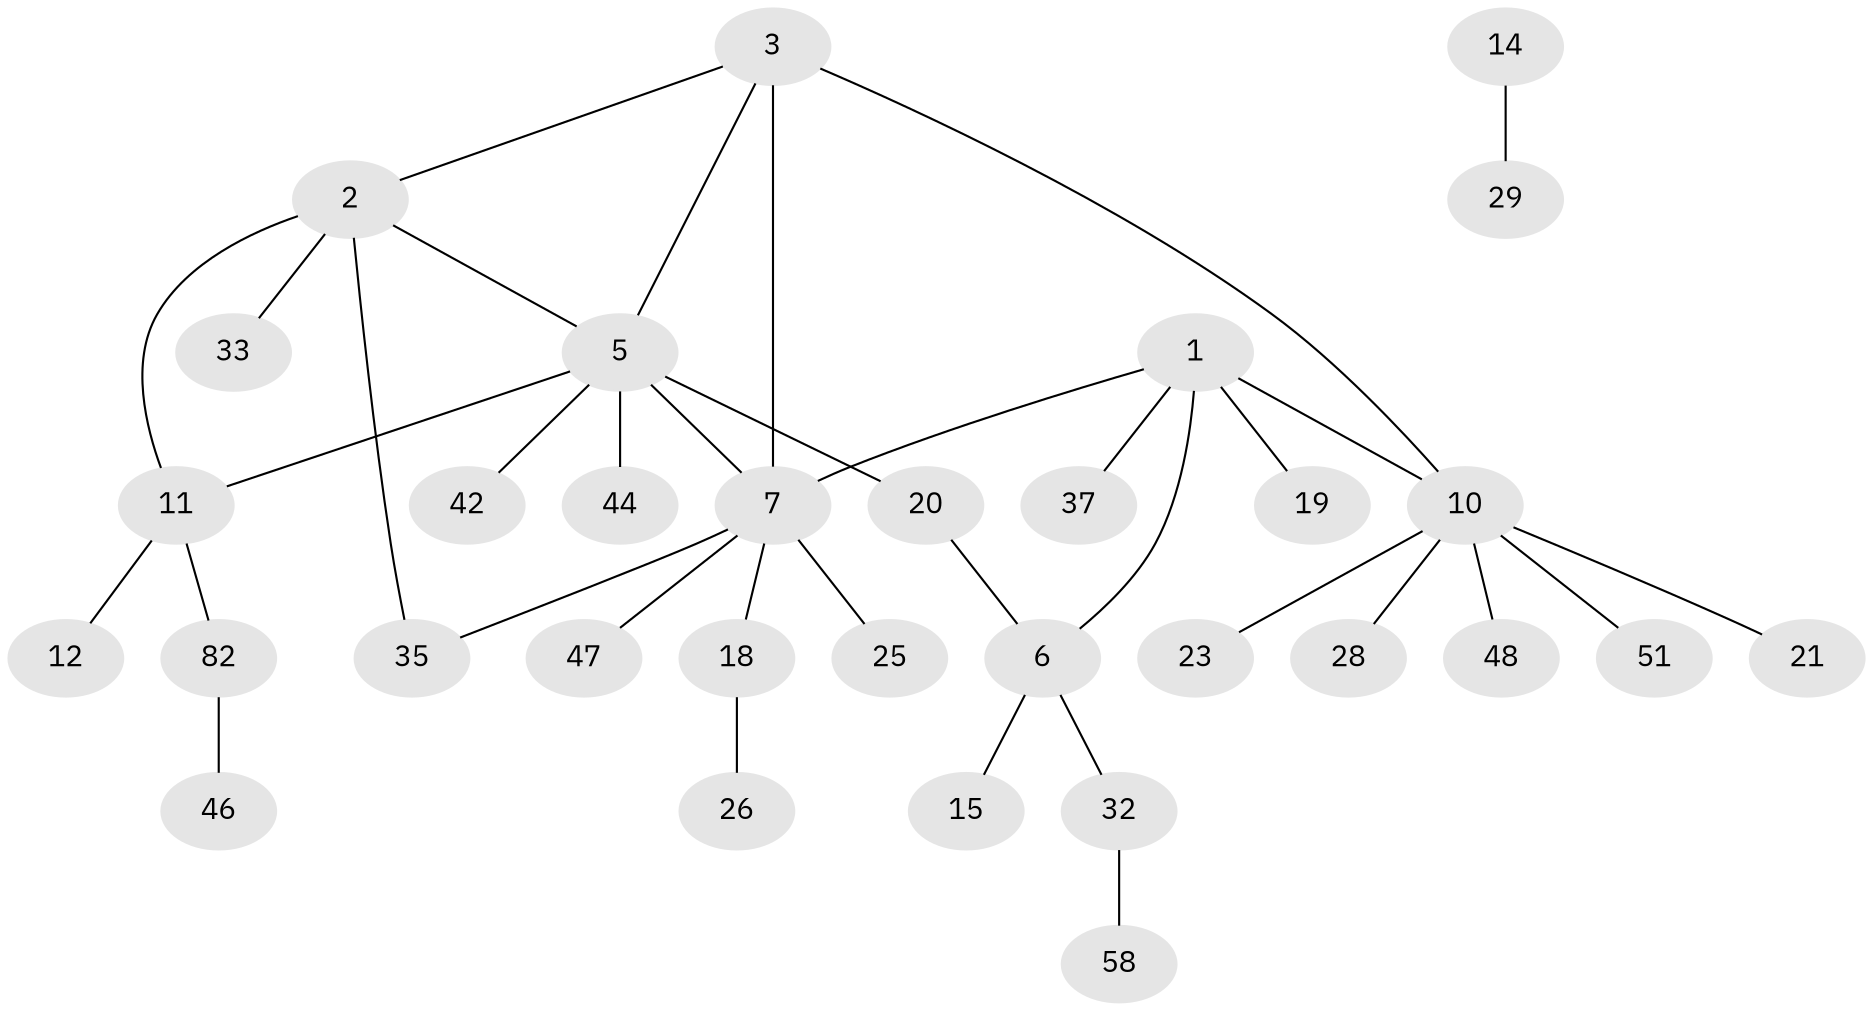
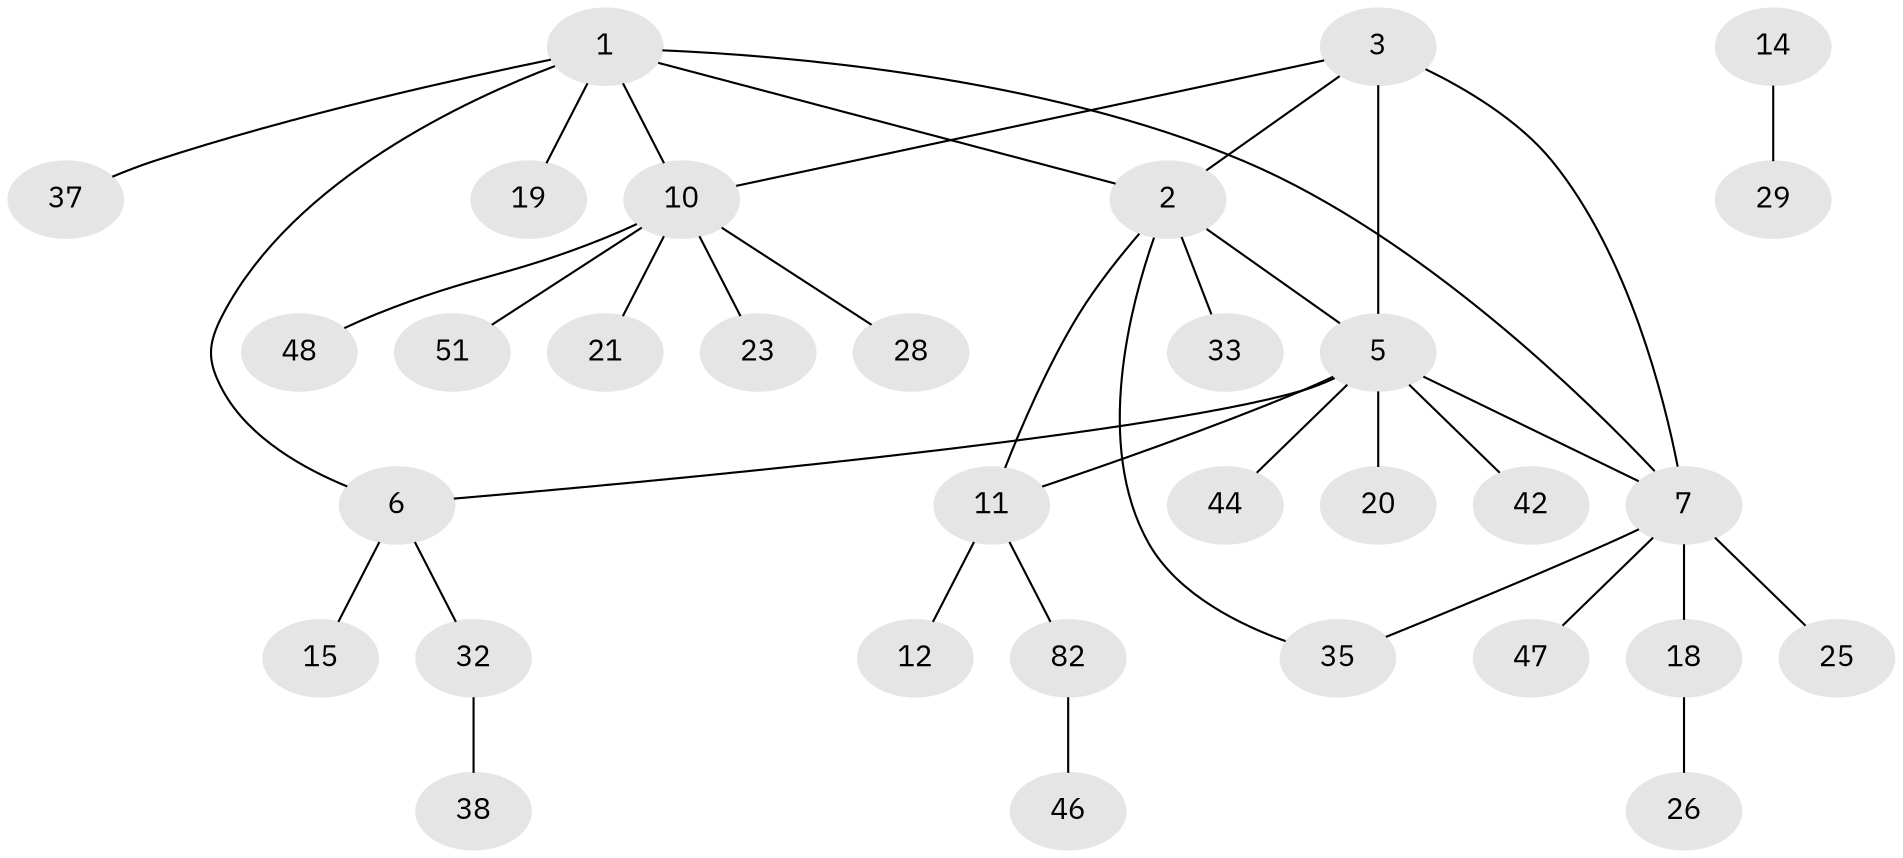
none -> (887, 123)
(984, 582) -> (897, 455)
(1119, 964) -> (474, 811)
